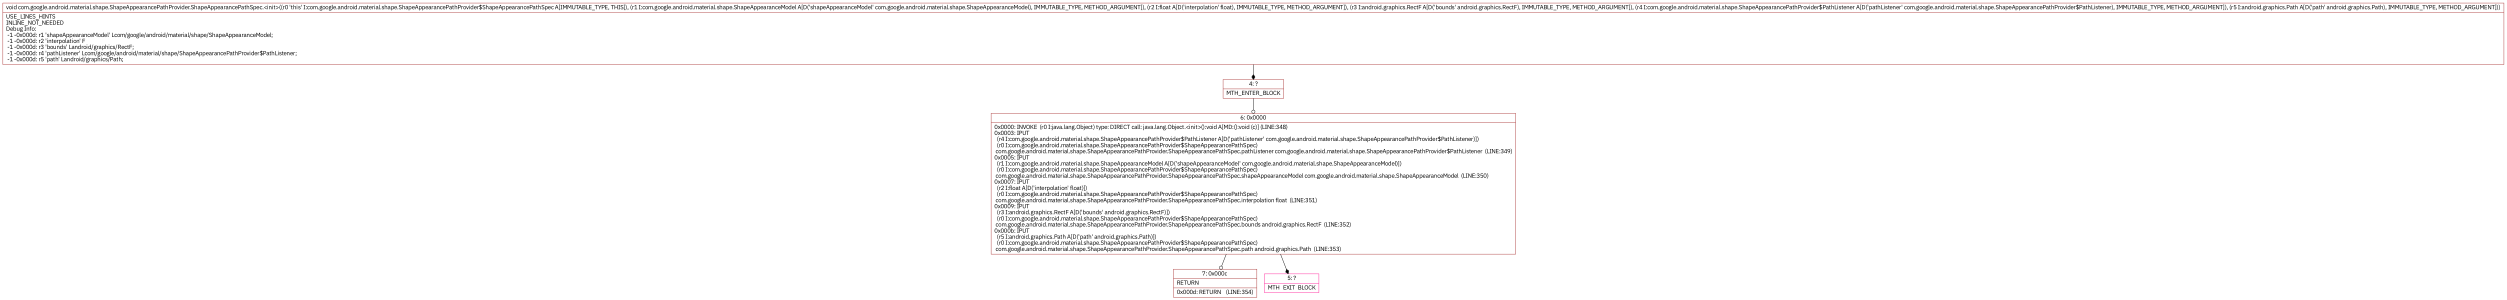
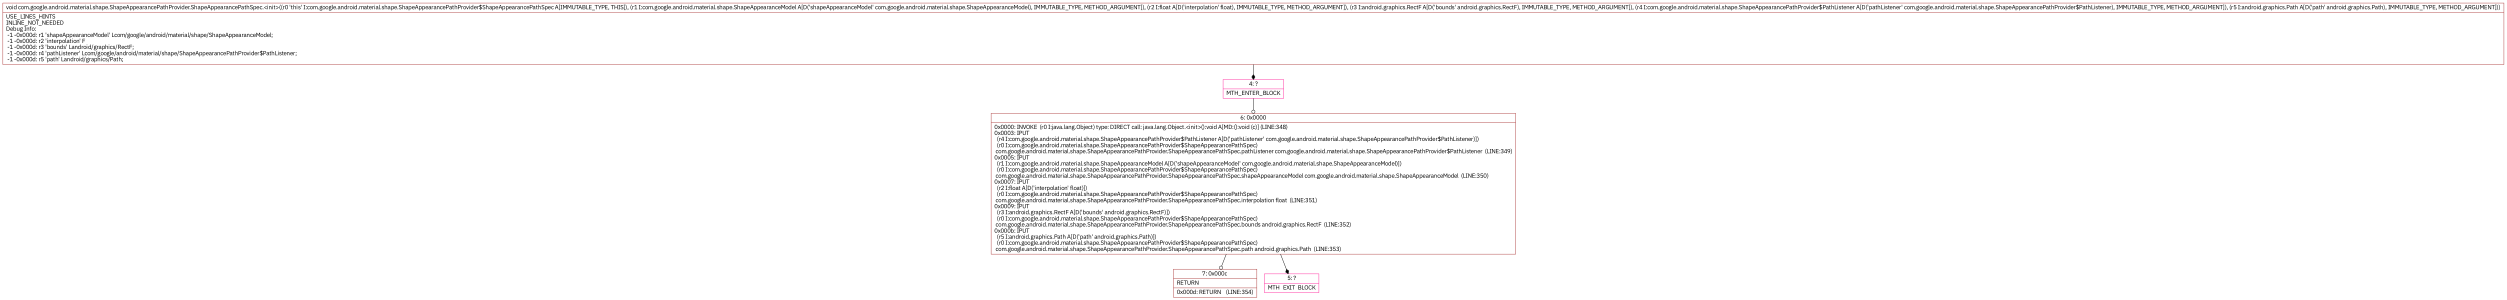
(1253, 89) -> (1253, 89)
